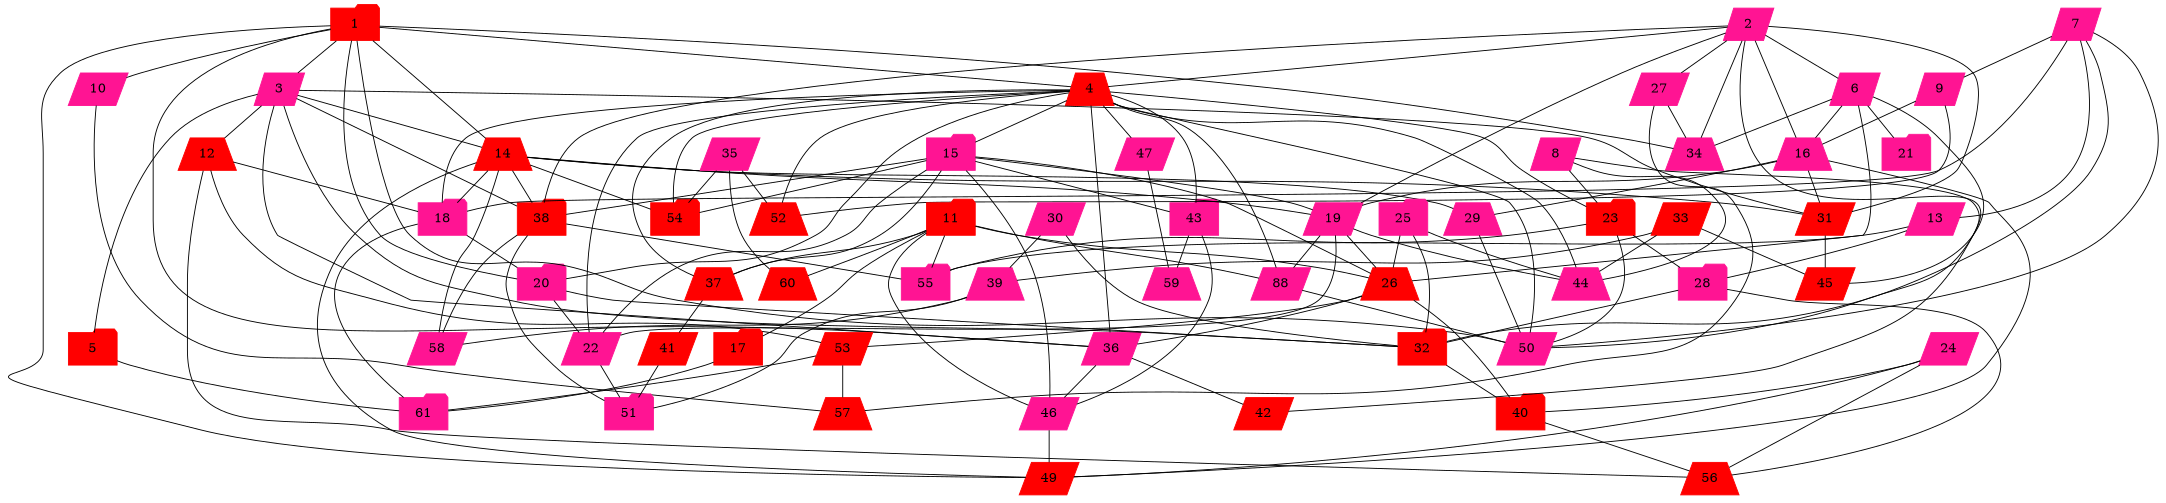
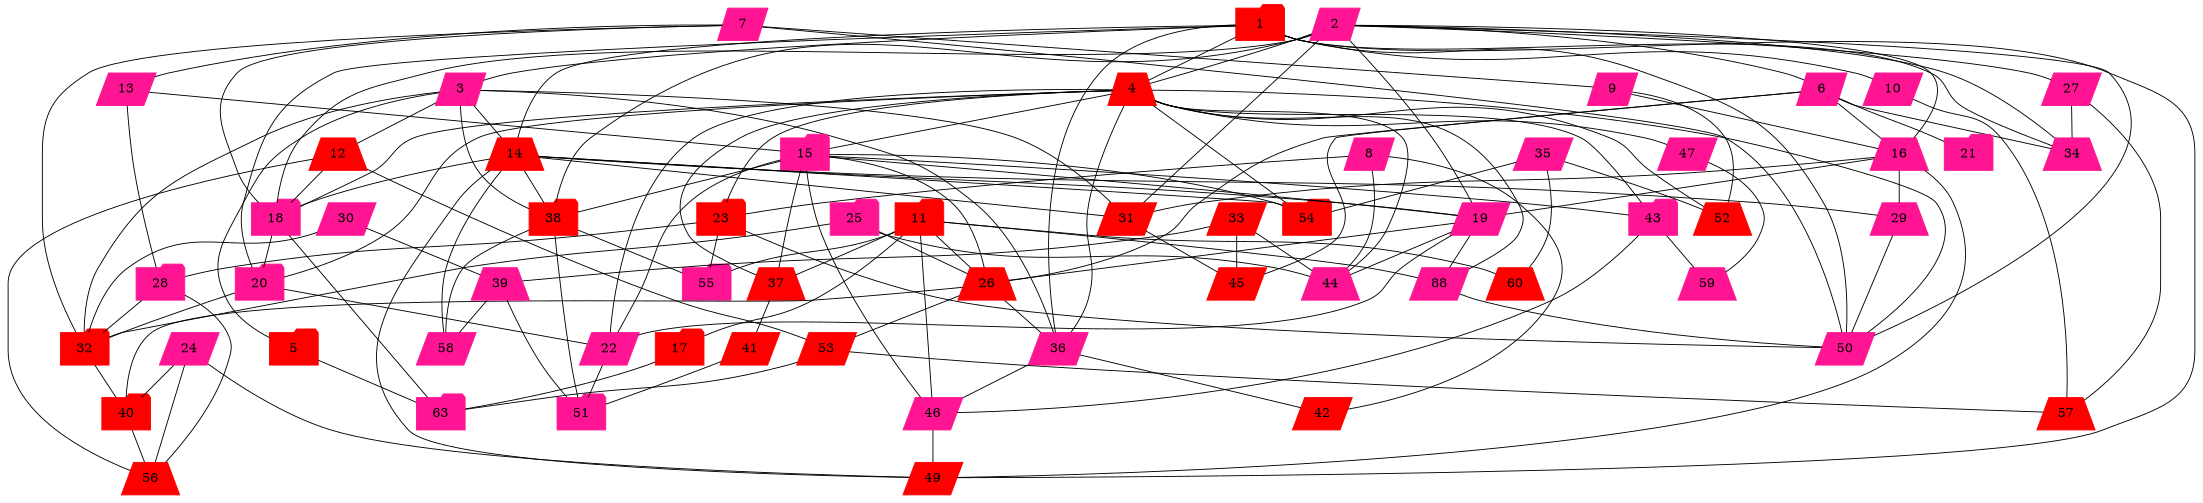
none -> (844, 52)
(1501, 244) -> (449, 120)
(424, 414) -> (441, 414)
